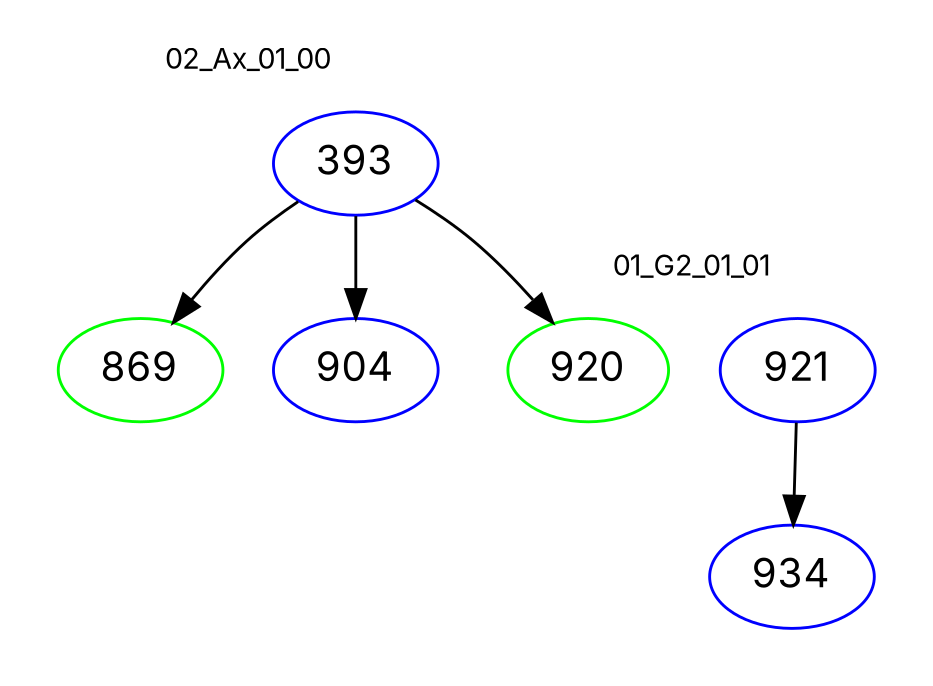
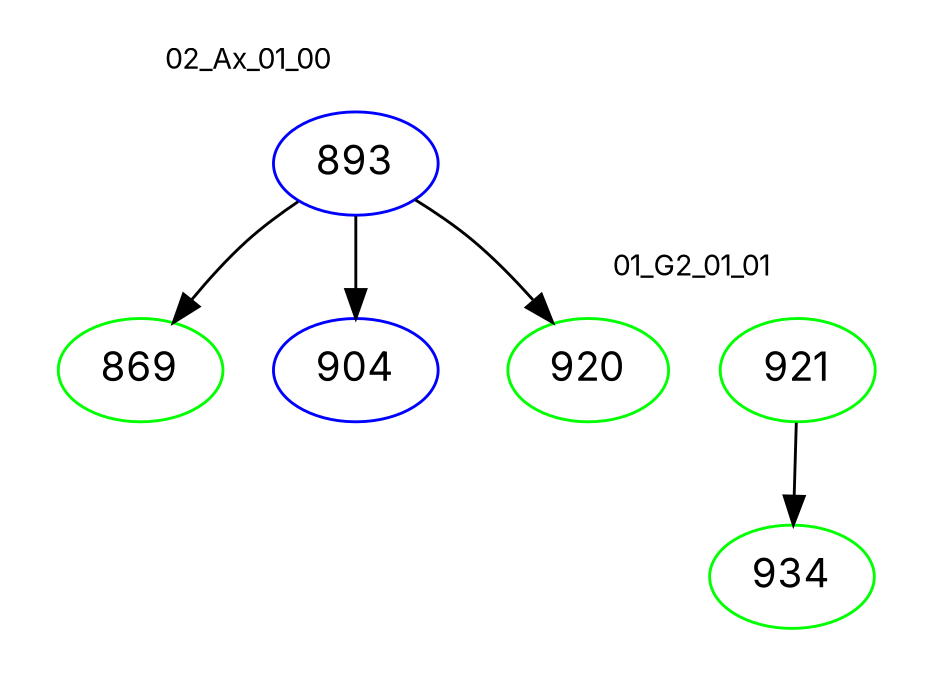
(356, 164) -> (356, 164)
(798, 370) -> (798, 370)
(792, 577) -> (792, 577)
